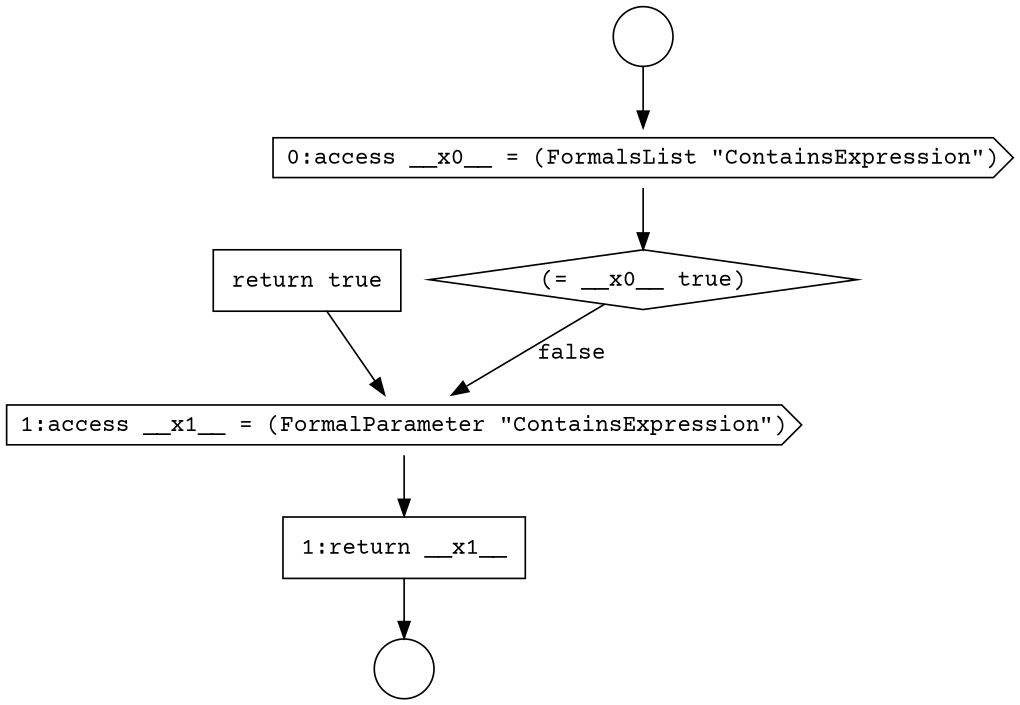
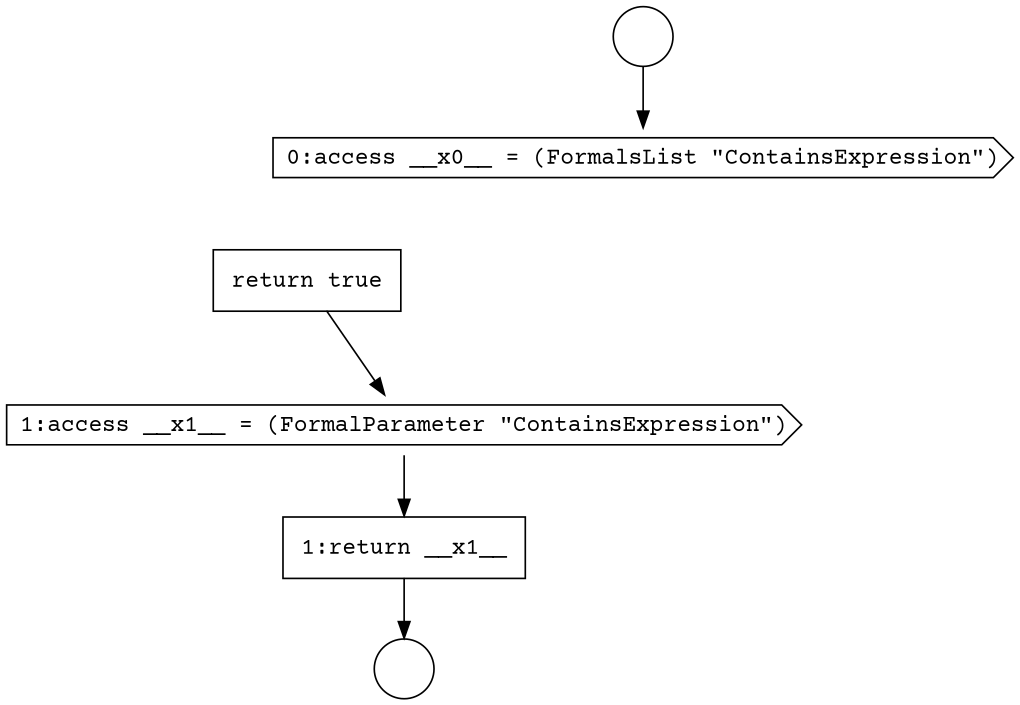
(643, 280) -> none
